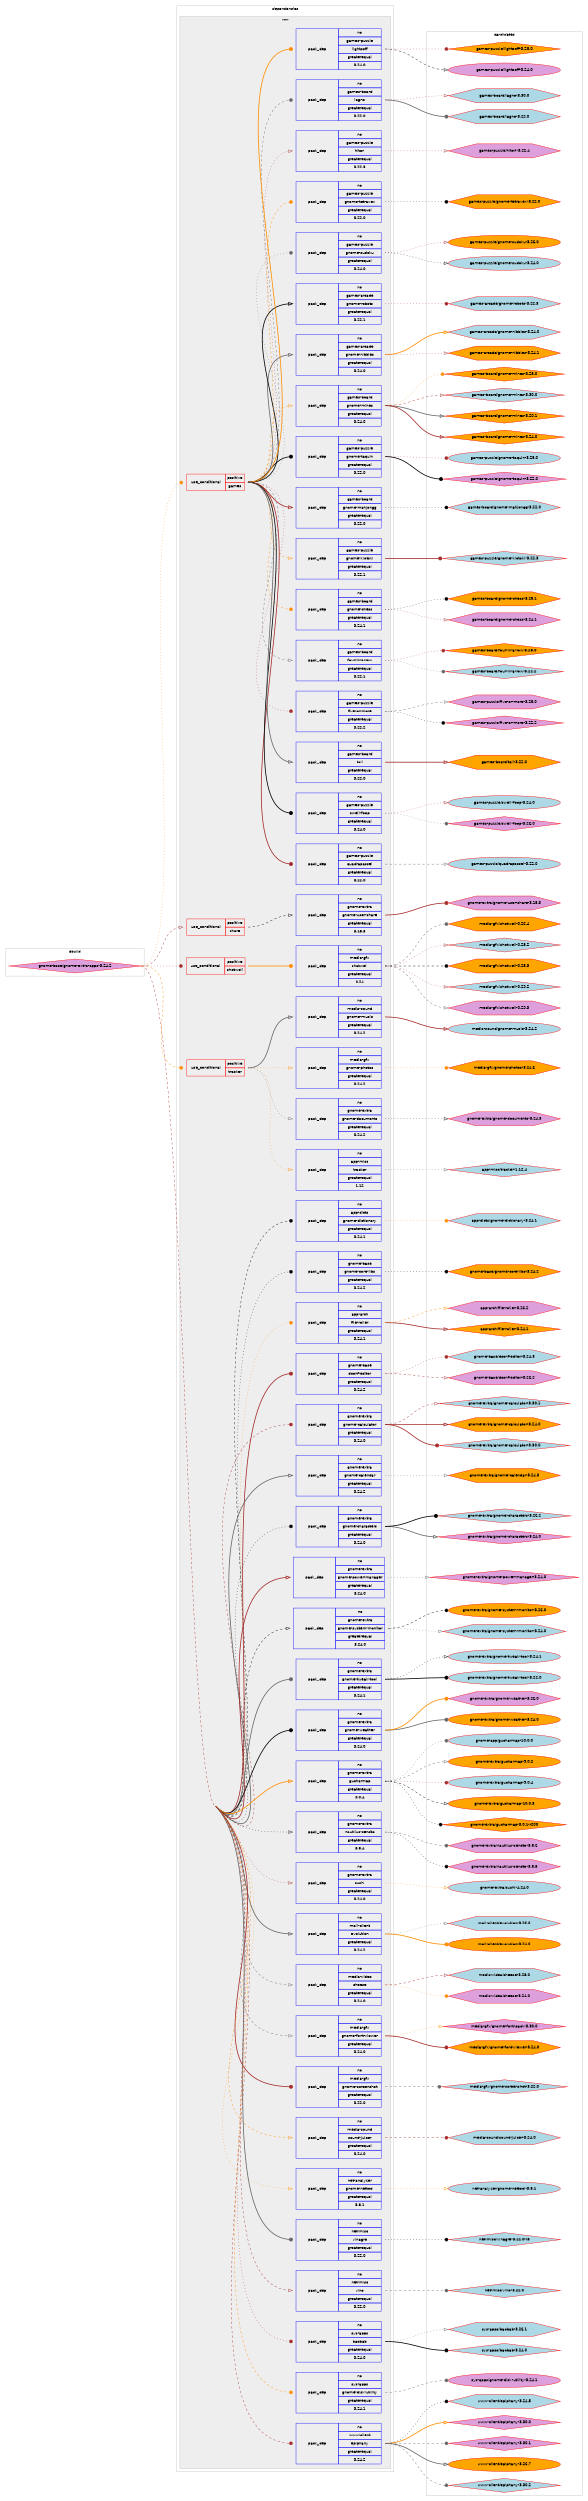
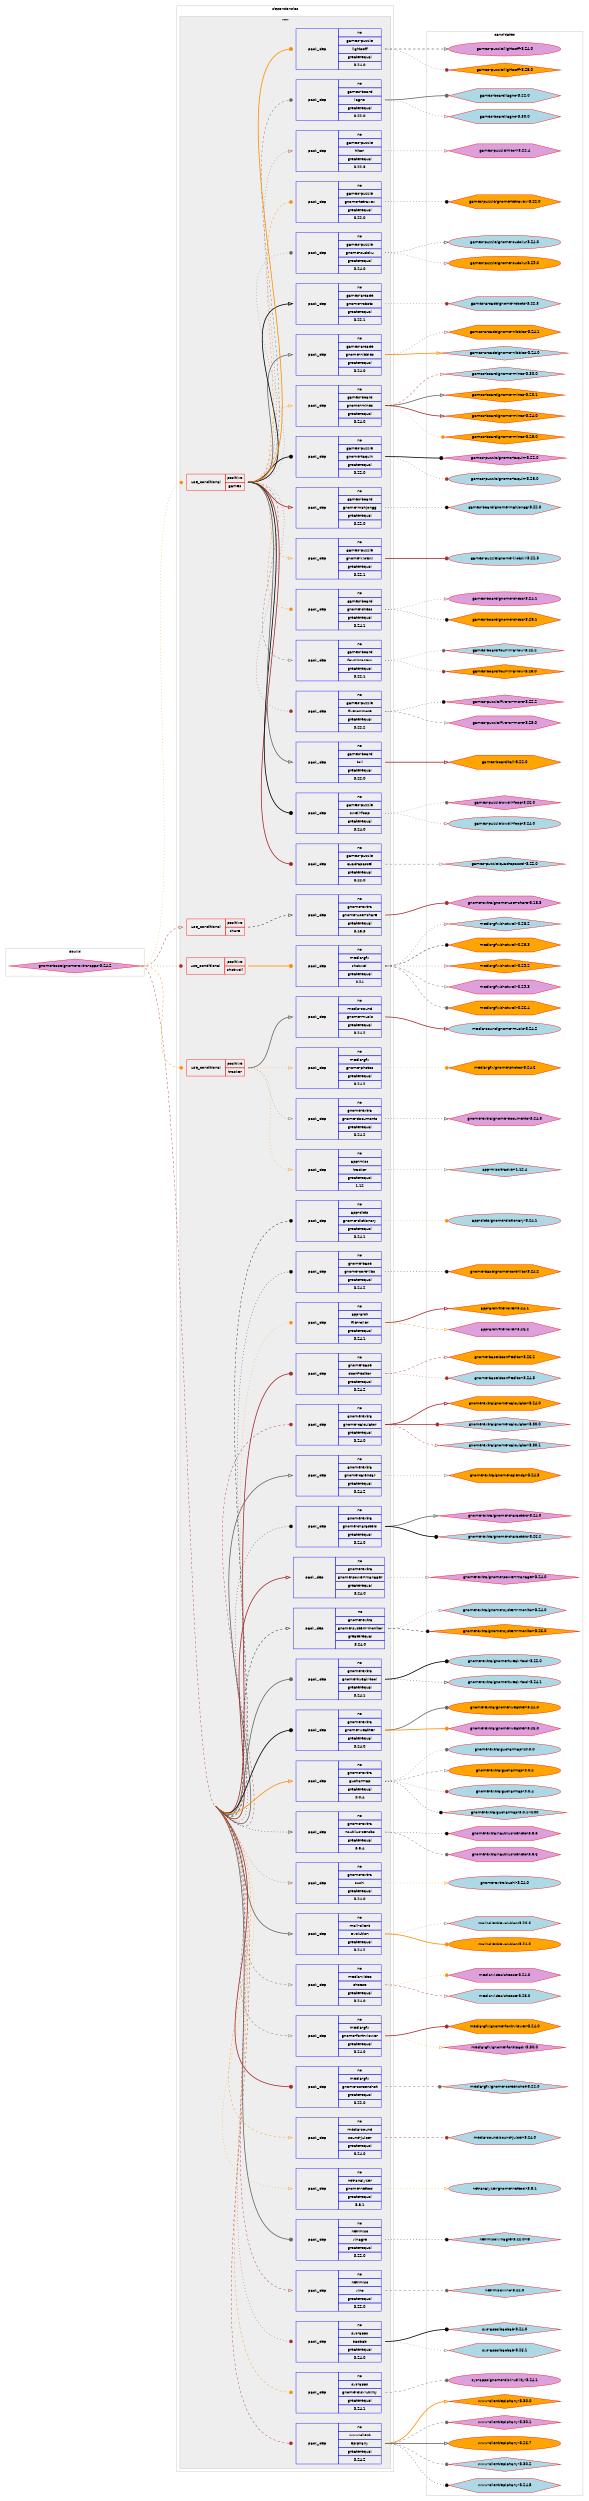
(504, 242) -> (505, 263)
(504, 332) -> (505, 353)
(504, 558) -> (505, 558)
(504, 620) -> (505, 599)
(504, 864) -> (505, 864)
(504, 987) -> (505, 966)
(504, 1221) -> (505, 1221)
(504, 1378) -> (505, 1357)
(504, 1610) -> (505, 1631)
(504, 1741) -> (505, 1750)
(504, 1804) -> none
(504, 1825) -> (505, 1813)
(504, 1888) -> (505, 1883)
(504, 2422) -> (505, 2401)
